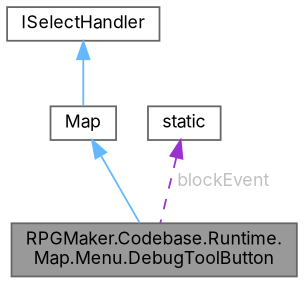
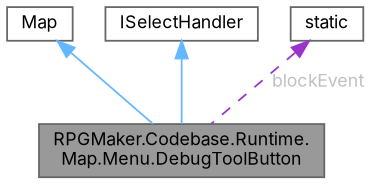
(83, 83) -> (182, 91)
